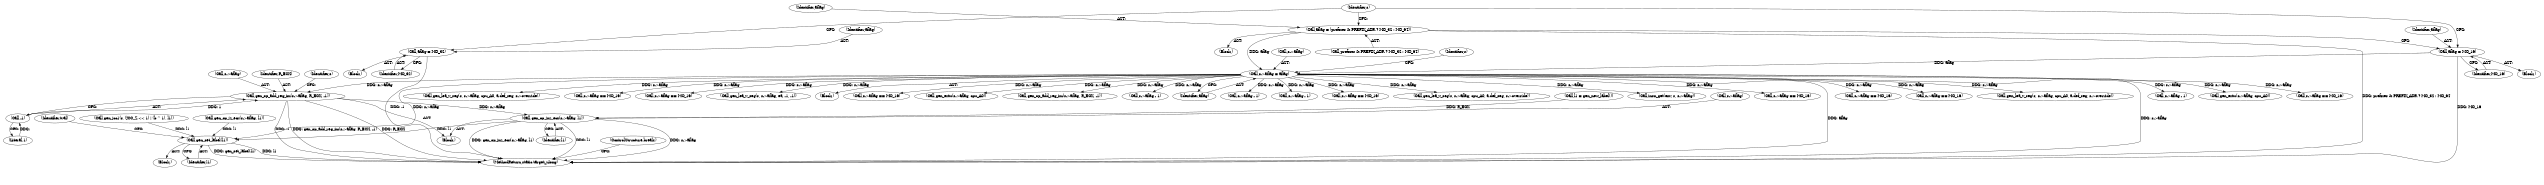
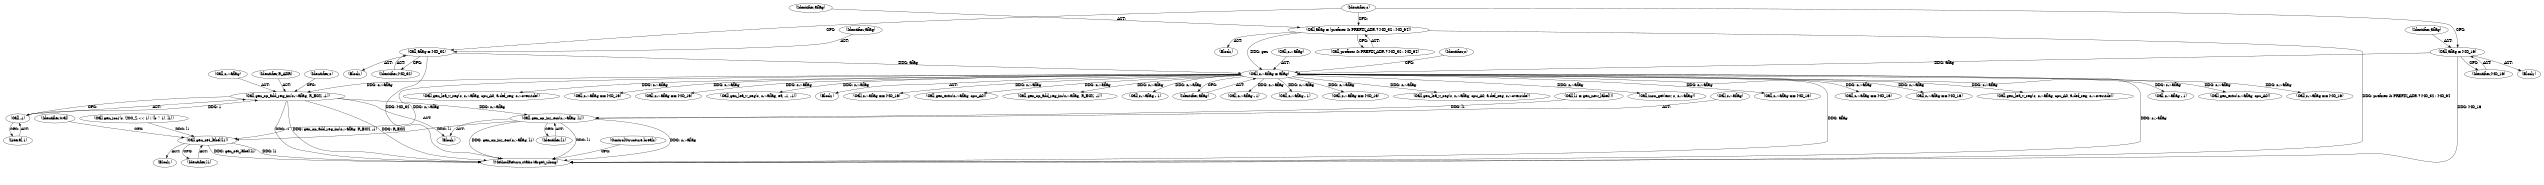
(1933, 32) -> (1358, 41)
(1259, 52) -> (1259, 52)
none -> (846, 63)
(276, 74) -> (276, 74)
(398, 107) -> (398, 107)
(1458, 107) -> (1458, 107)
(234, 118) -> none
(25, 129) -> (25, 129)
